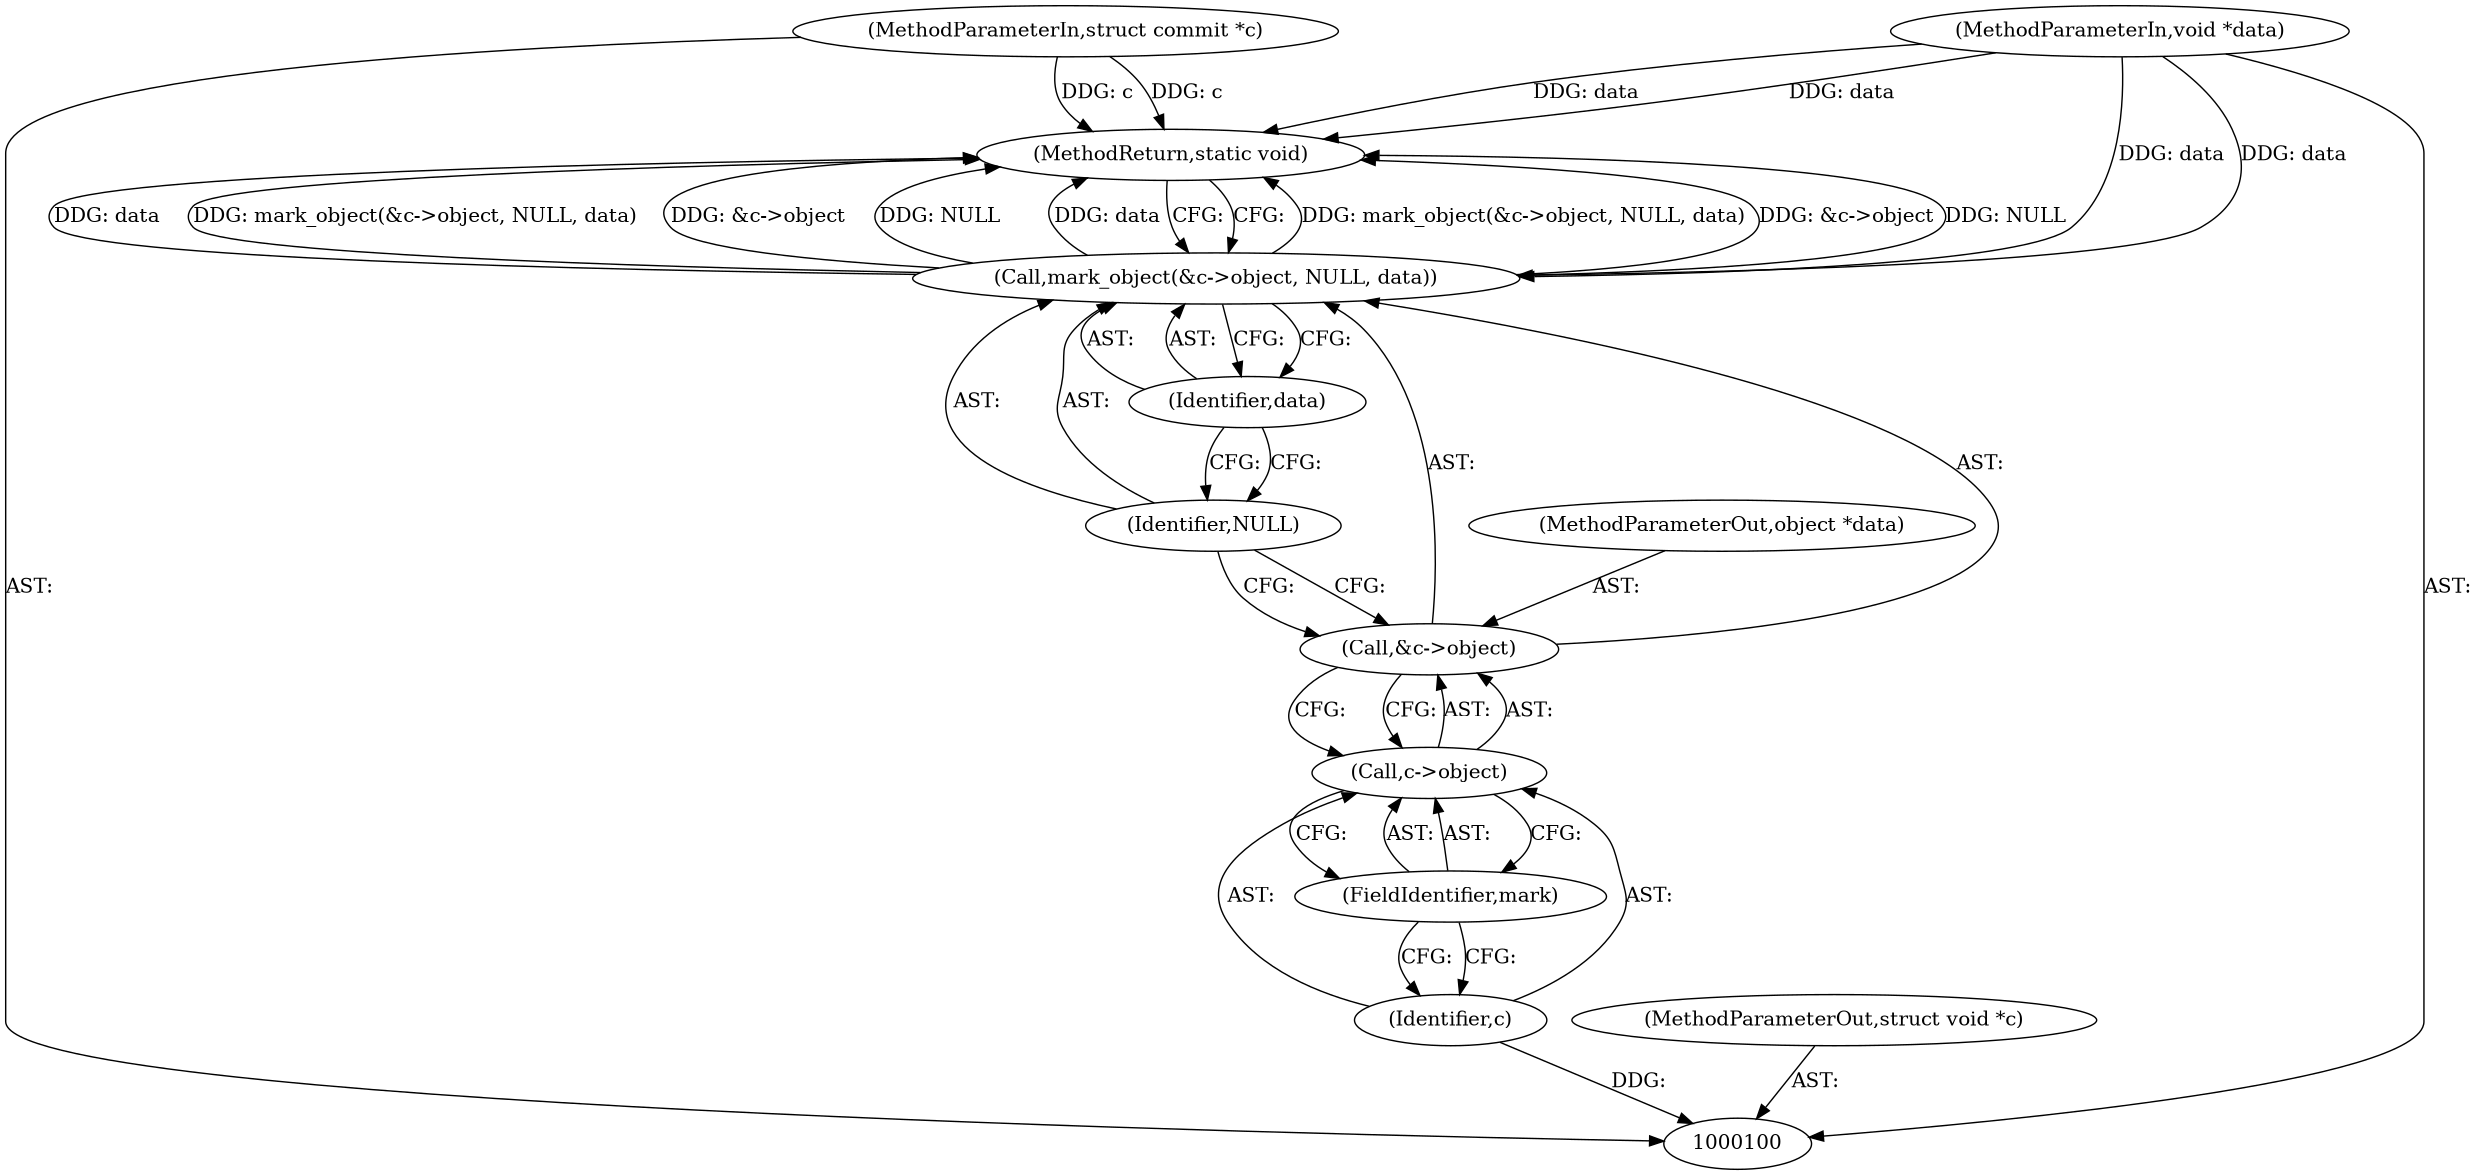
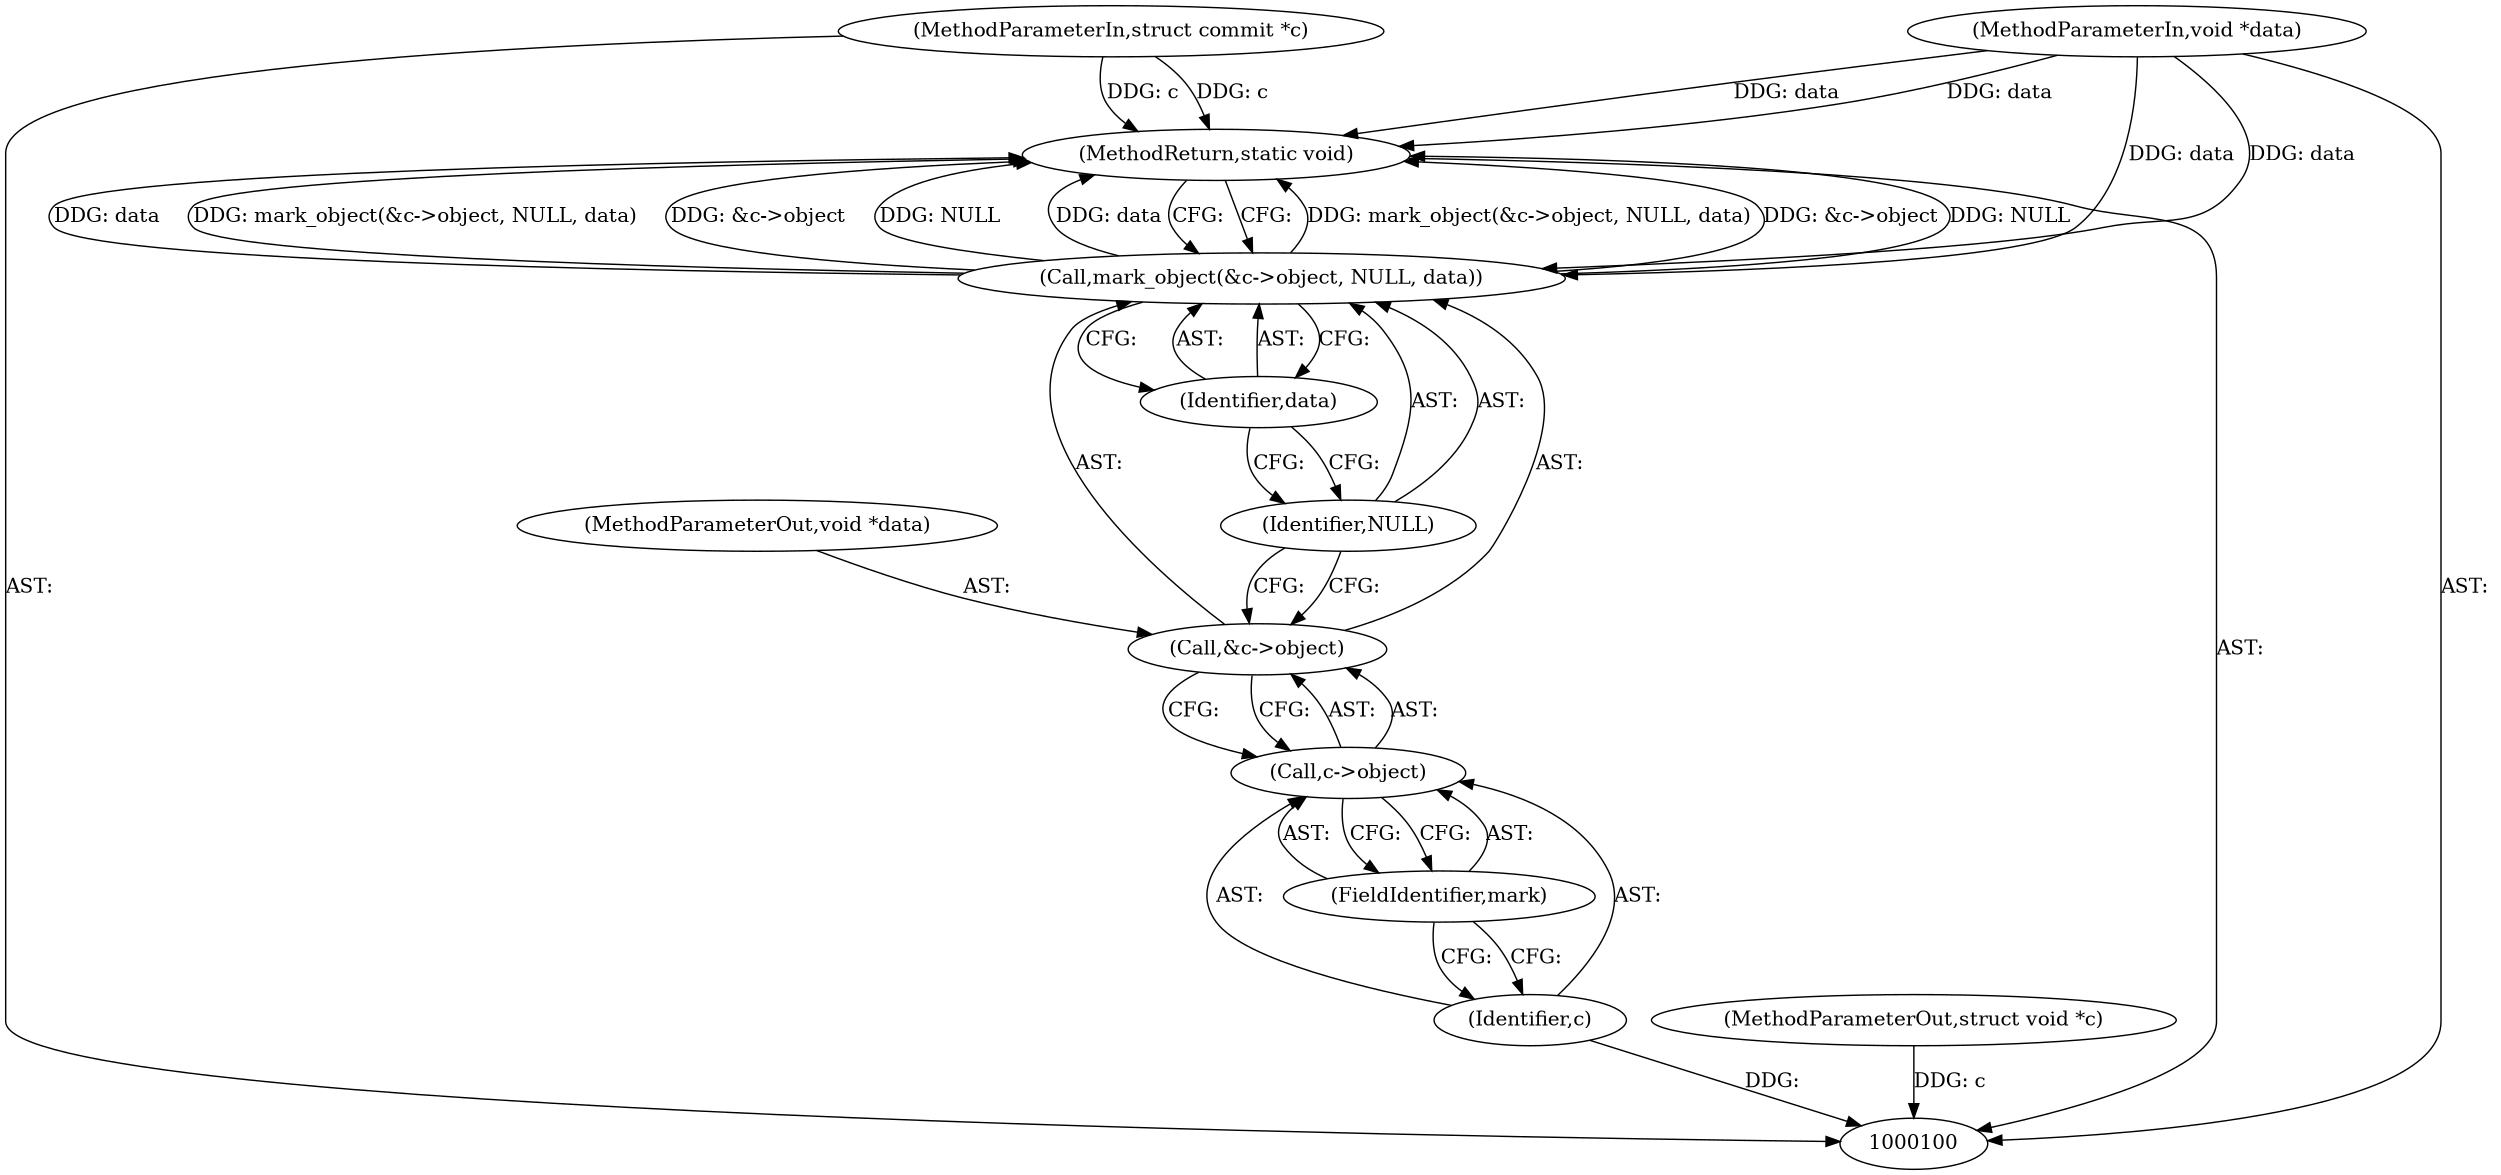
none -> (2216, 356)
(1722, 526) -> (757, 526)
(1819, 1082) -> (1950, 1082)
